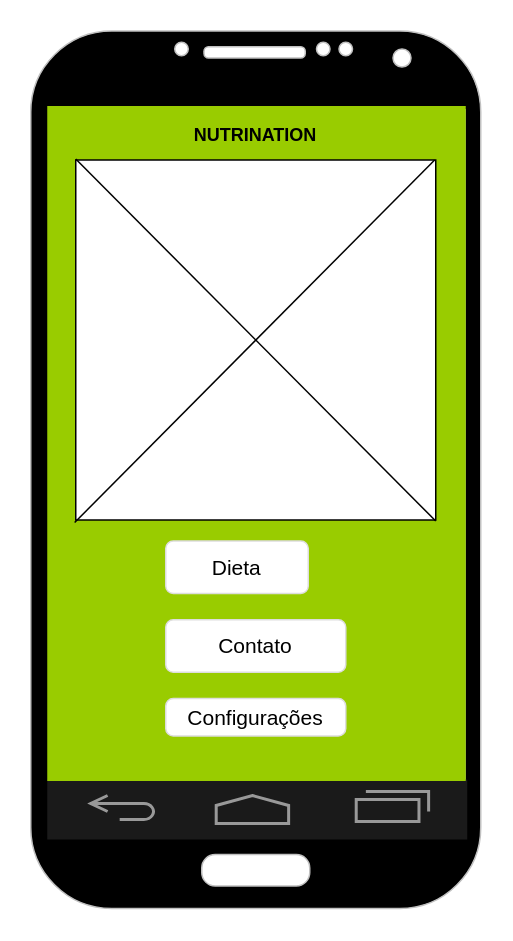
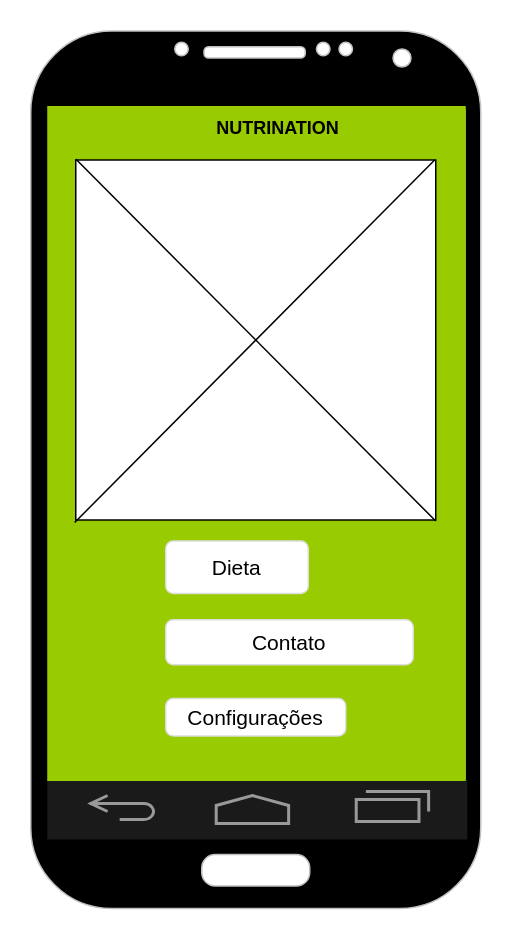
(256, 136) -> (278, 128)
(256, 646) -> (290, 642)
